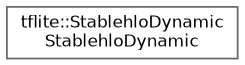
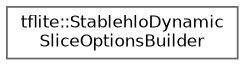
(122, 33) -> (122, 33)
